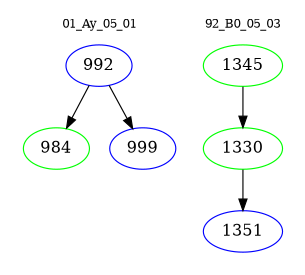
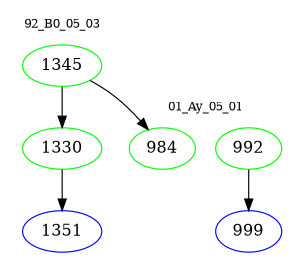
(99, 66) -> (249, 149)
(81, 102) -> (127, 107)
